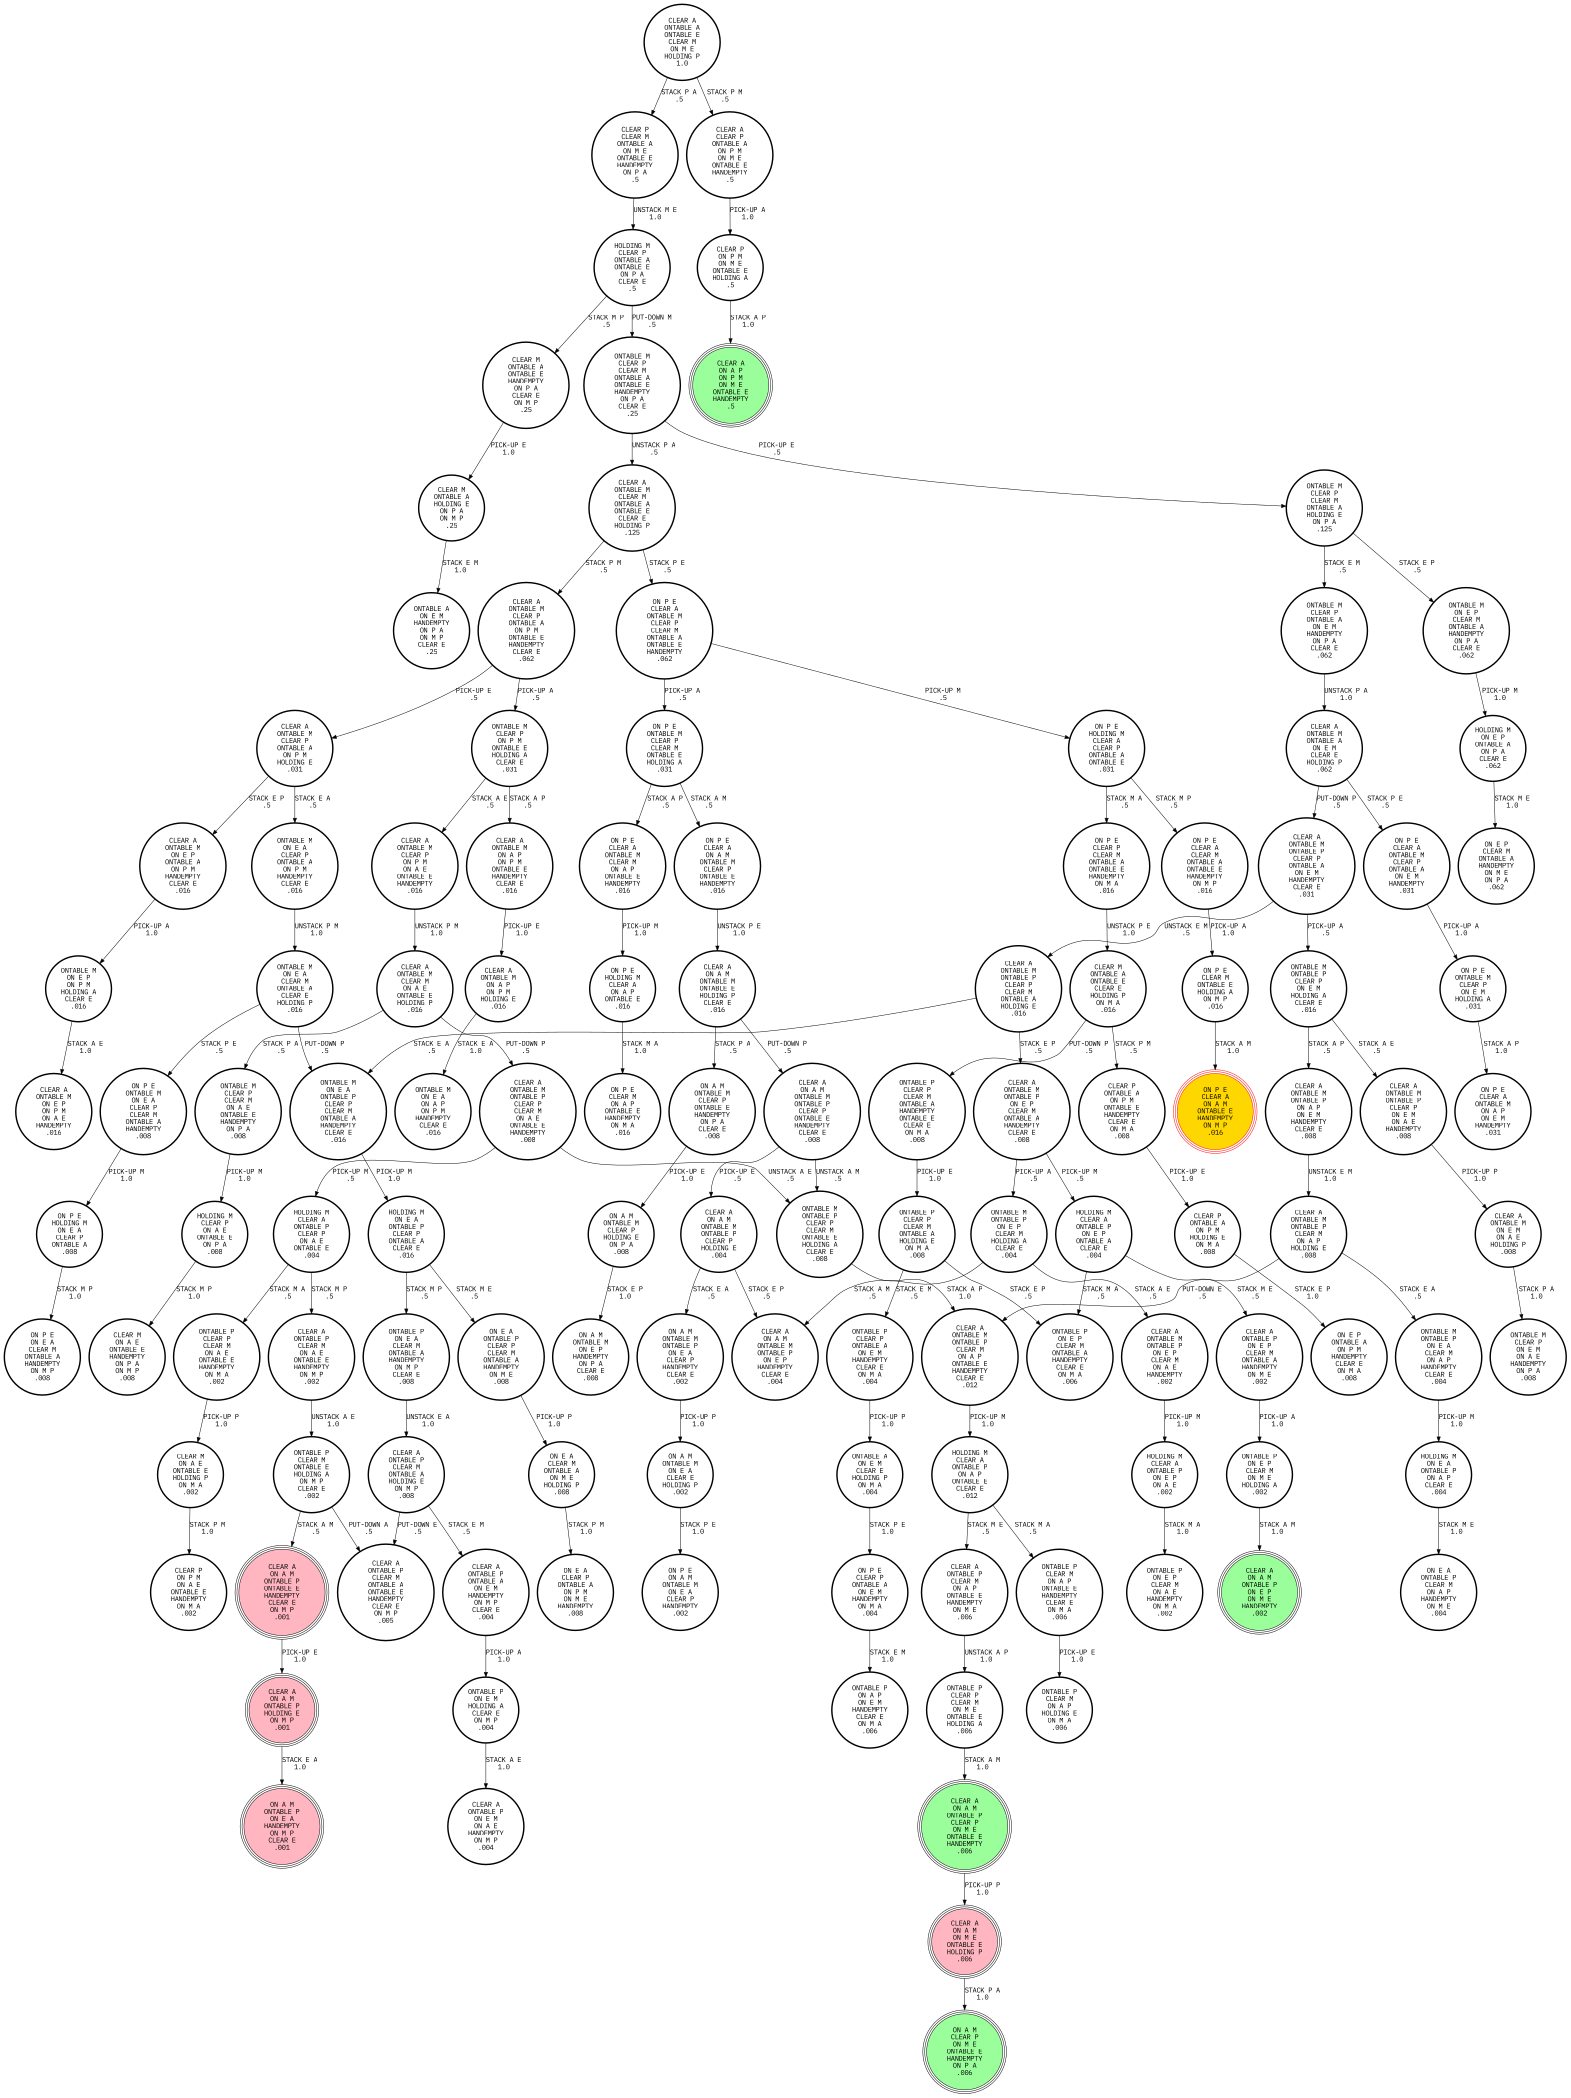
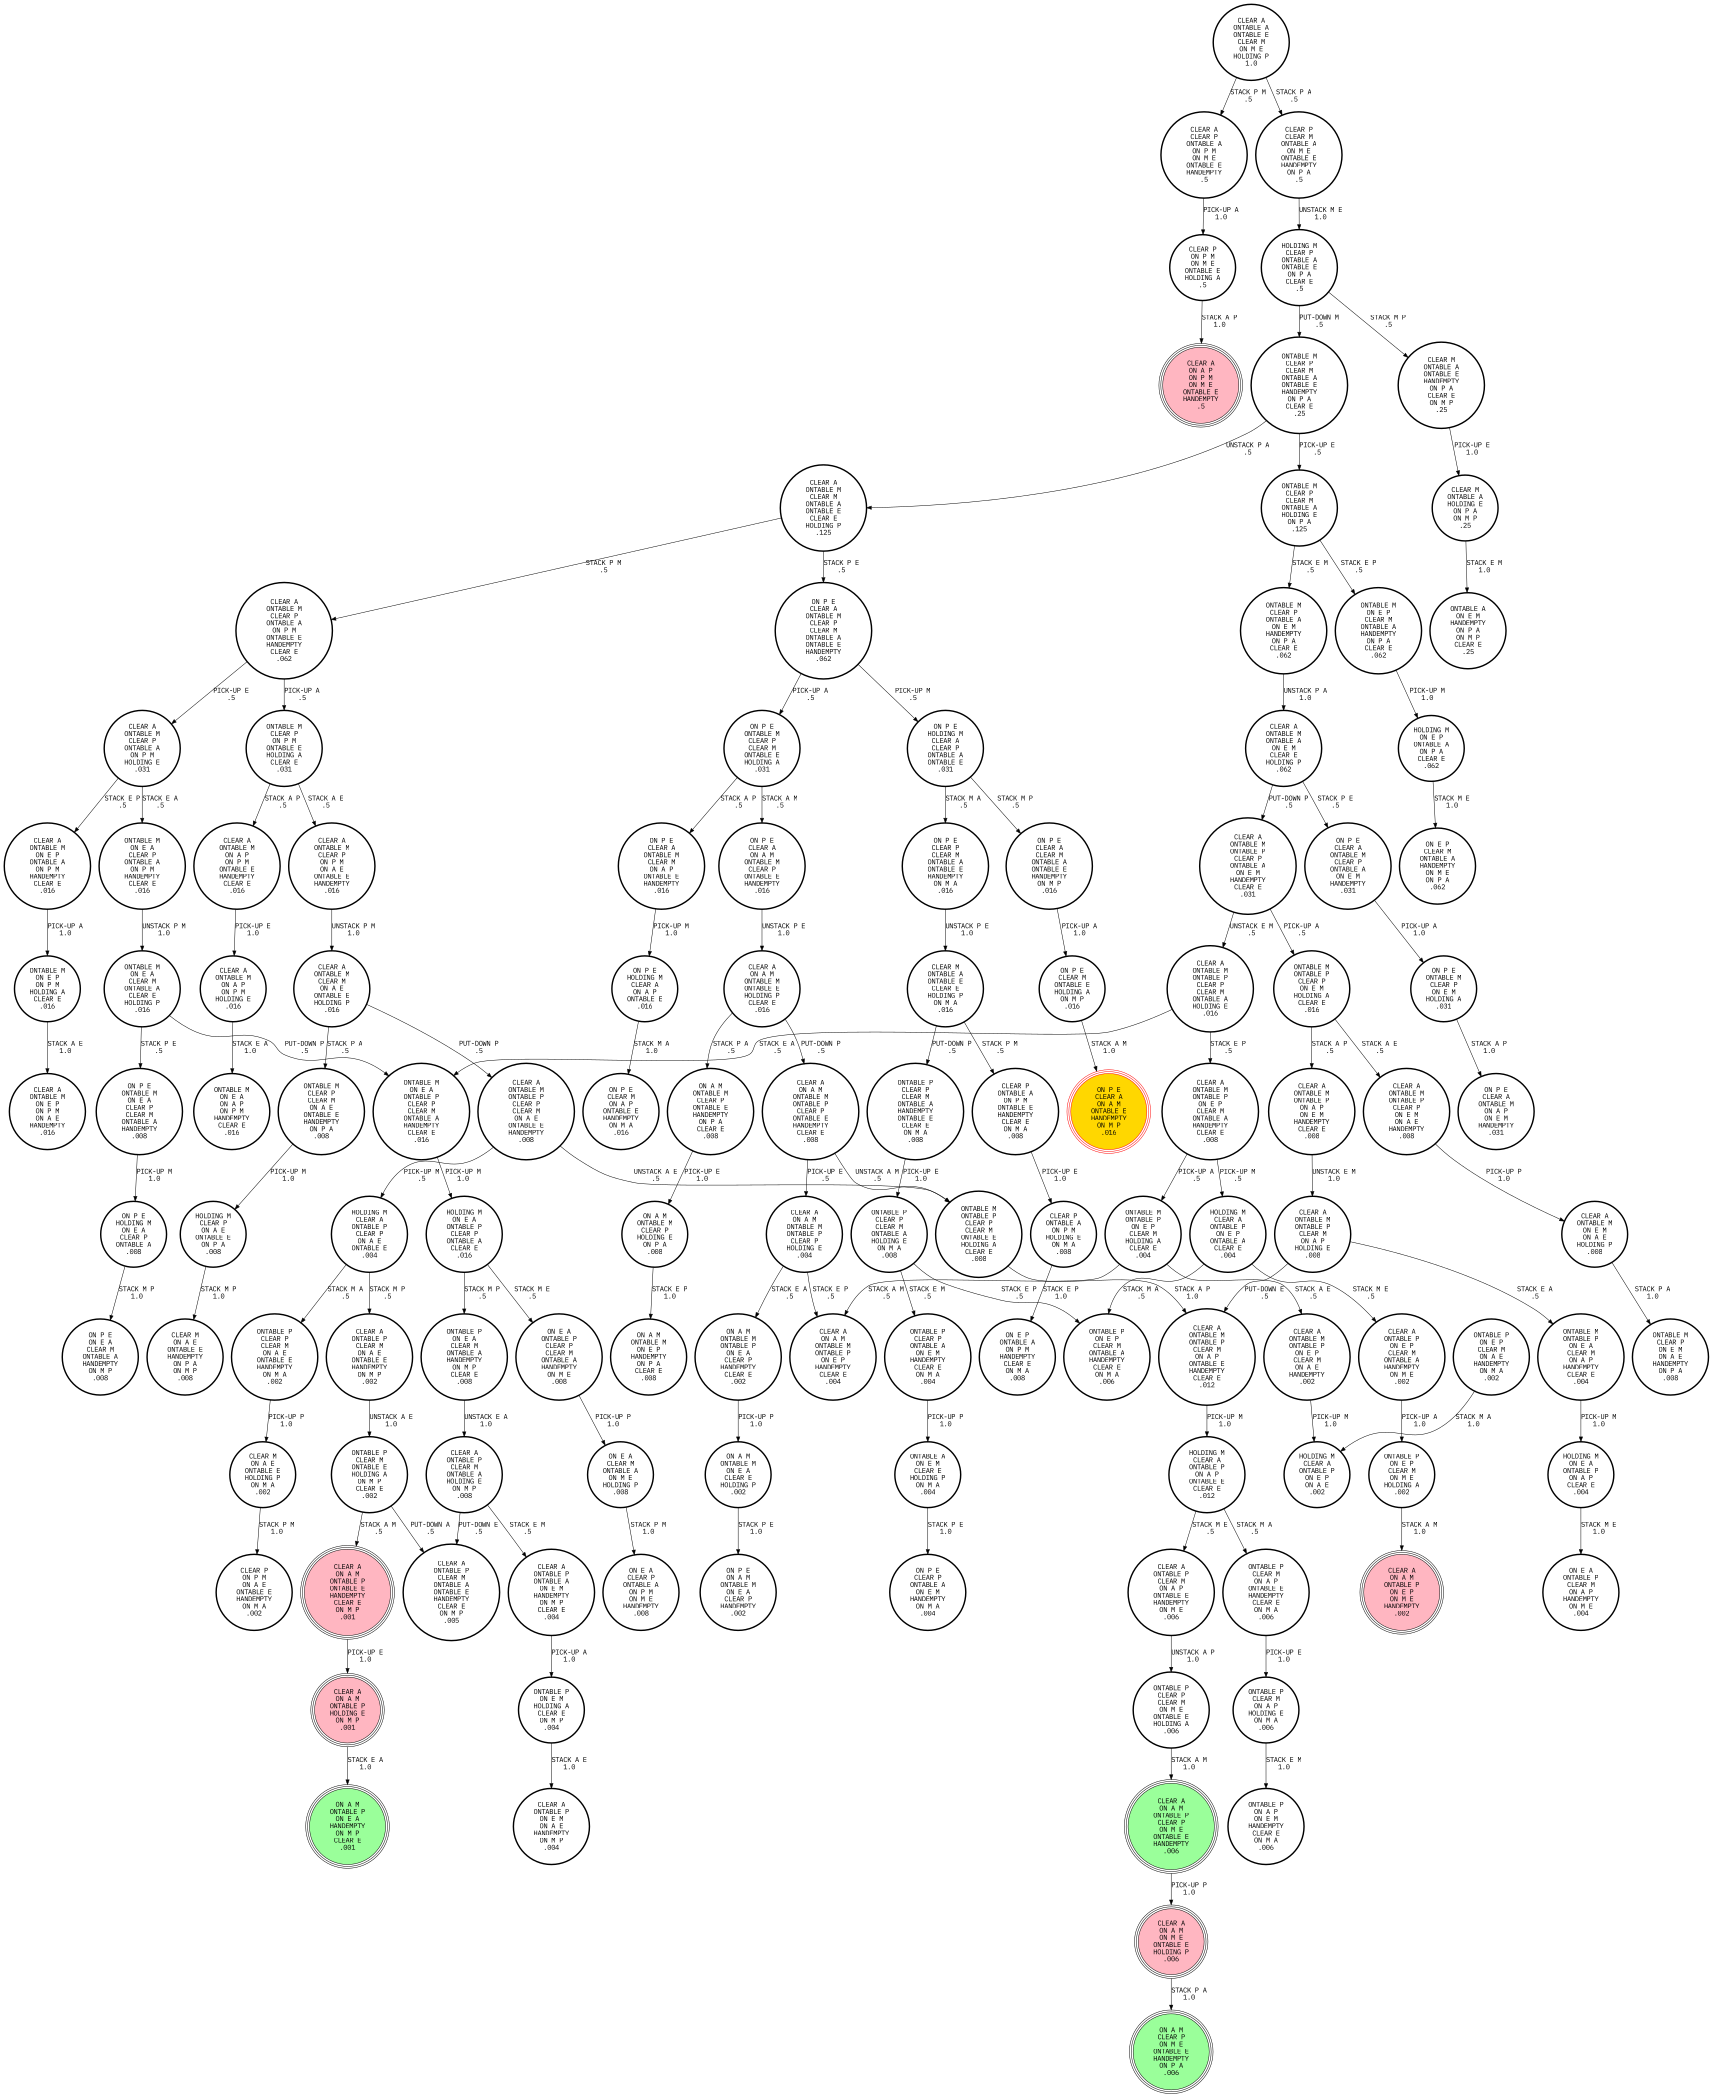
(731, 385) -> (1201, 385)
(1165, 1529) -> (1416, 1435)
(1260, 1592) -> (1402, 1592)
(870, 1649) -> (1266, 1763)
(282, 1826) -> (348, 1826)
